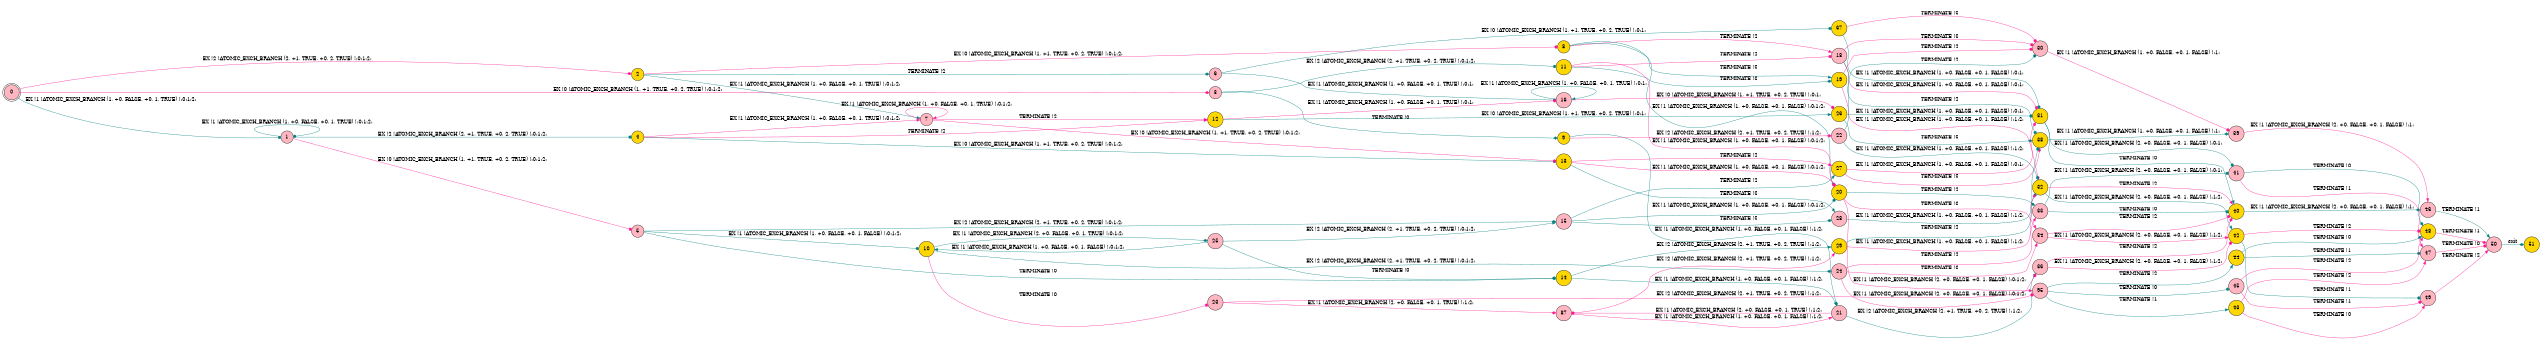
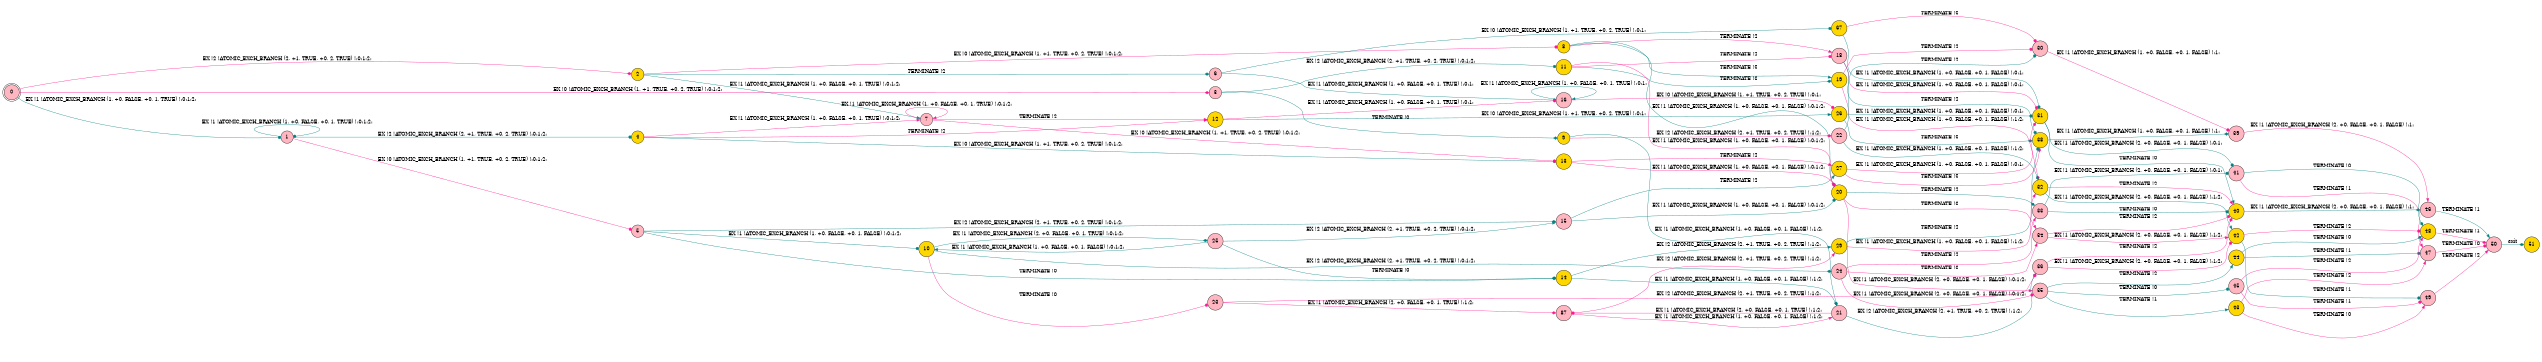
(1936, 39) -> none
(1839, 219) -> none
(2040, 291) -> (2040, 291)
